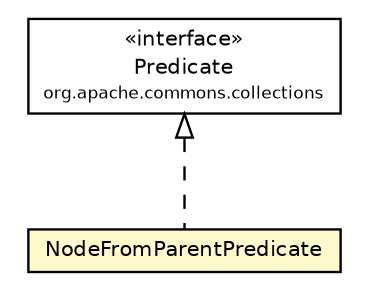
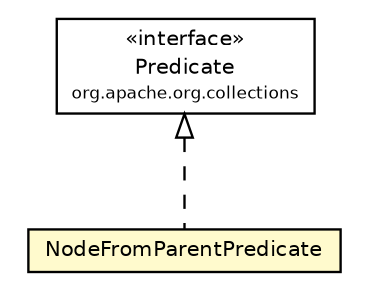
(184, 93) -> (186, 93)
